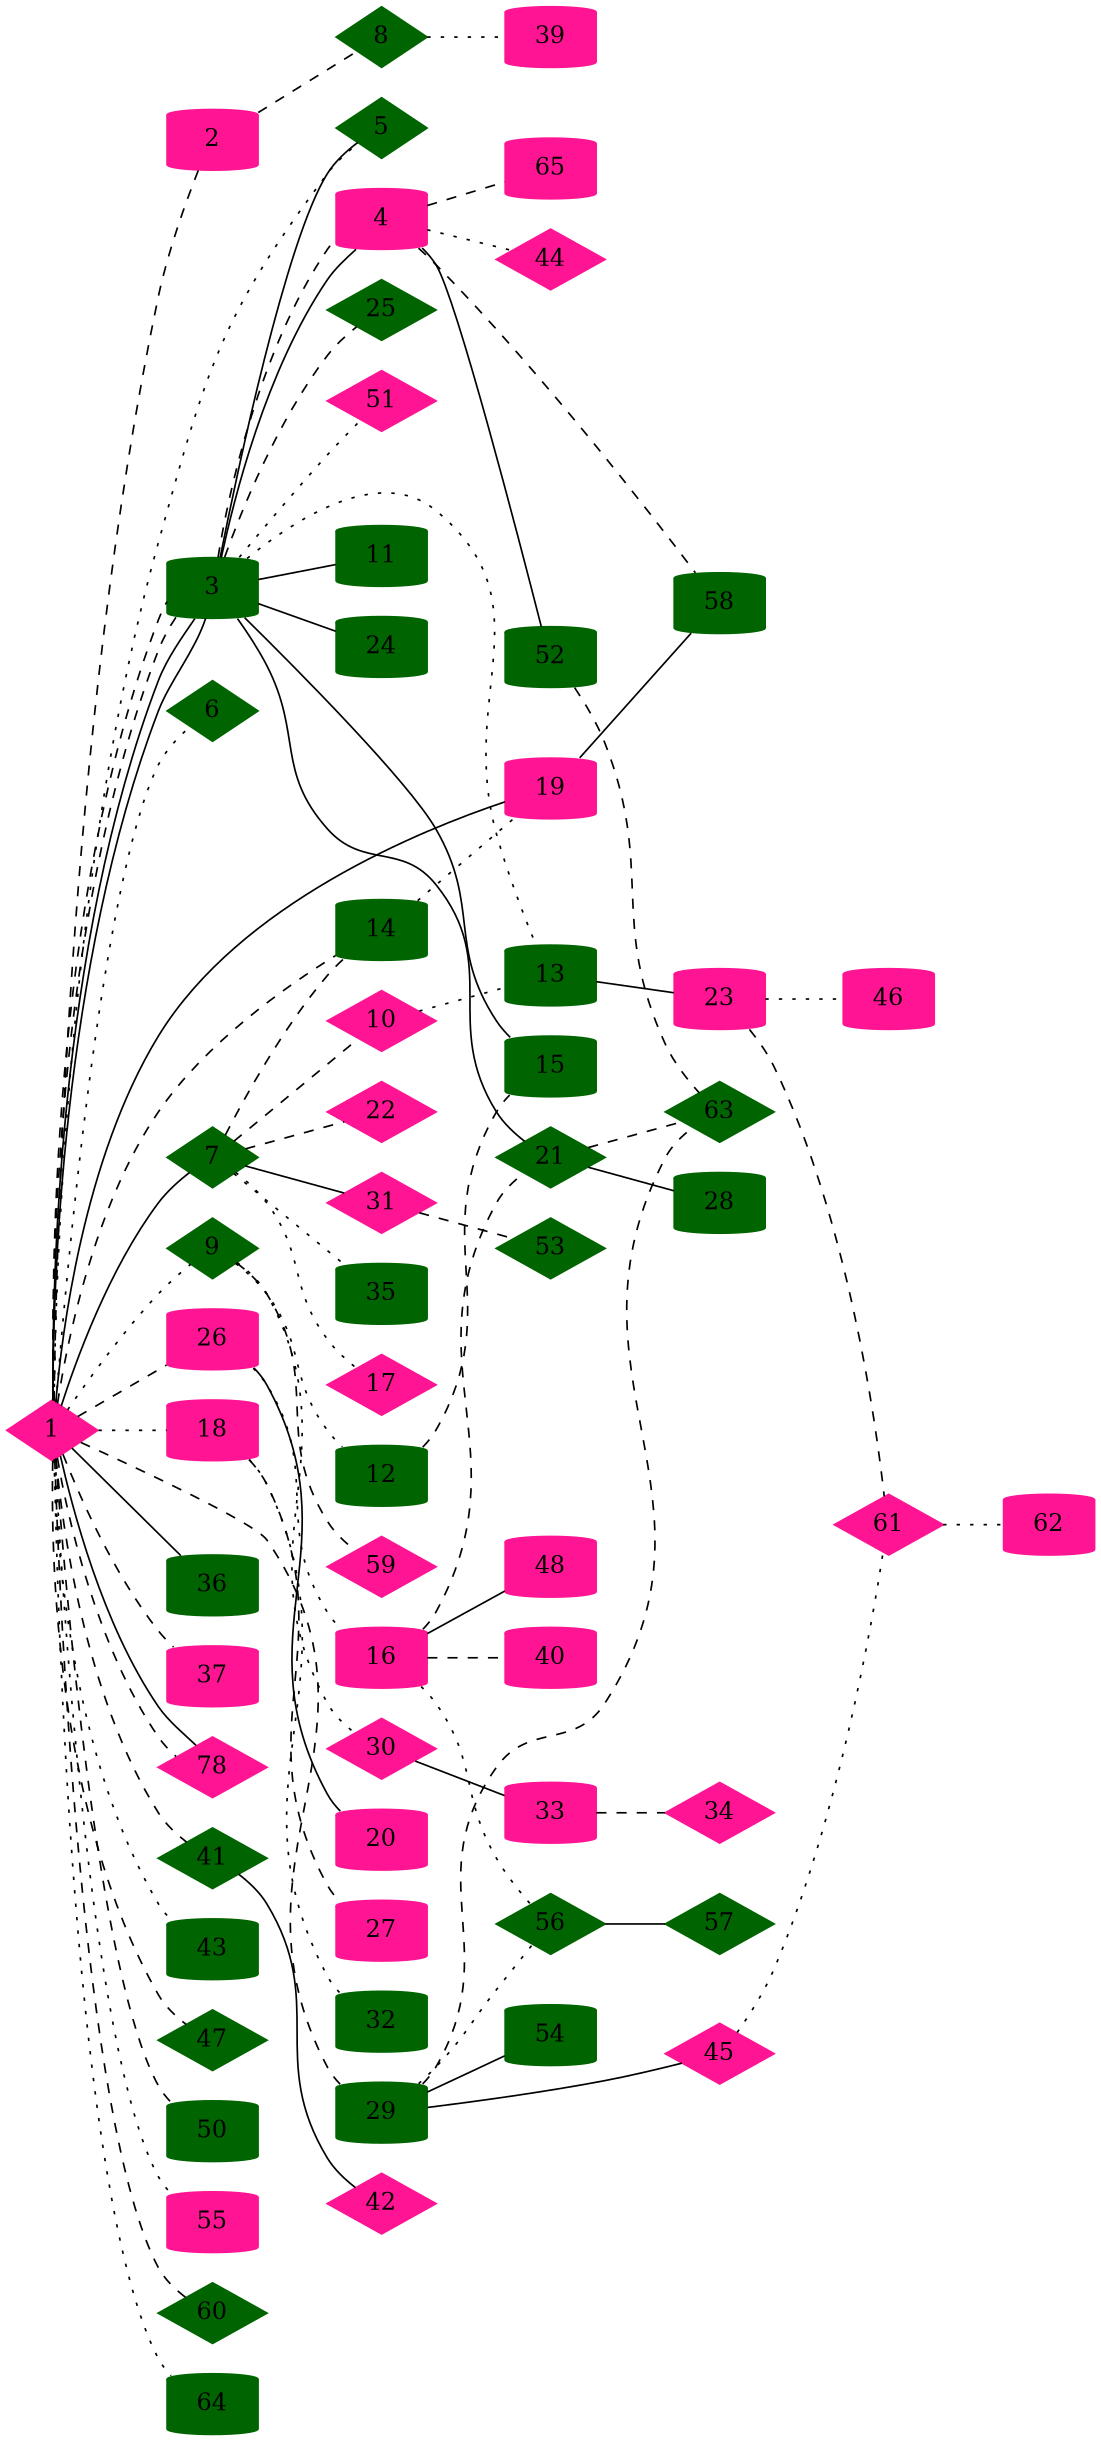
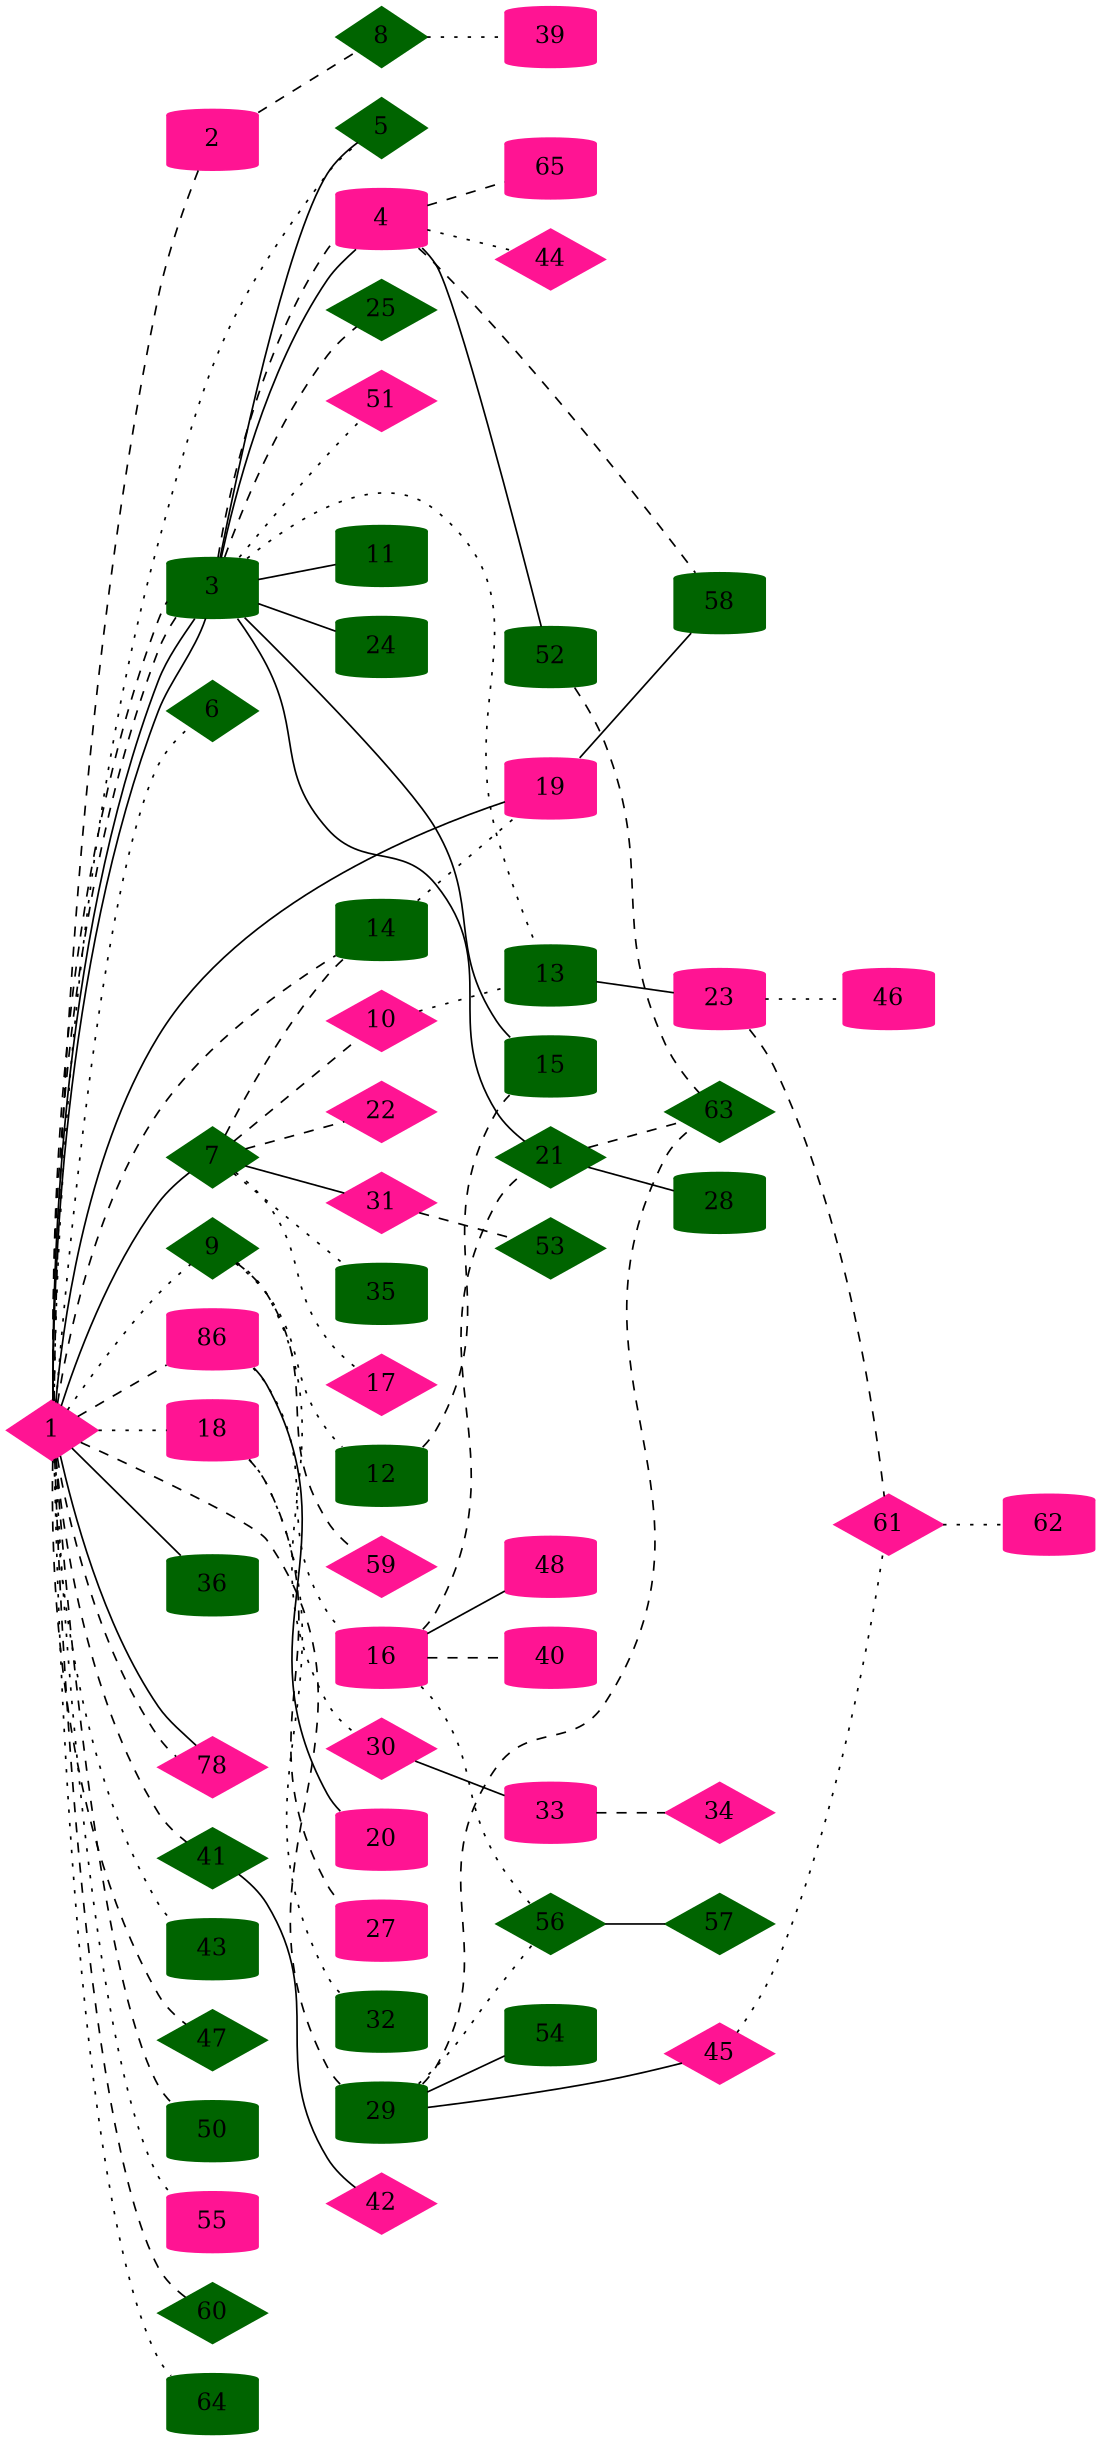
(213, 1339) -> (213, 1339)
(213, 1676) -> none
